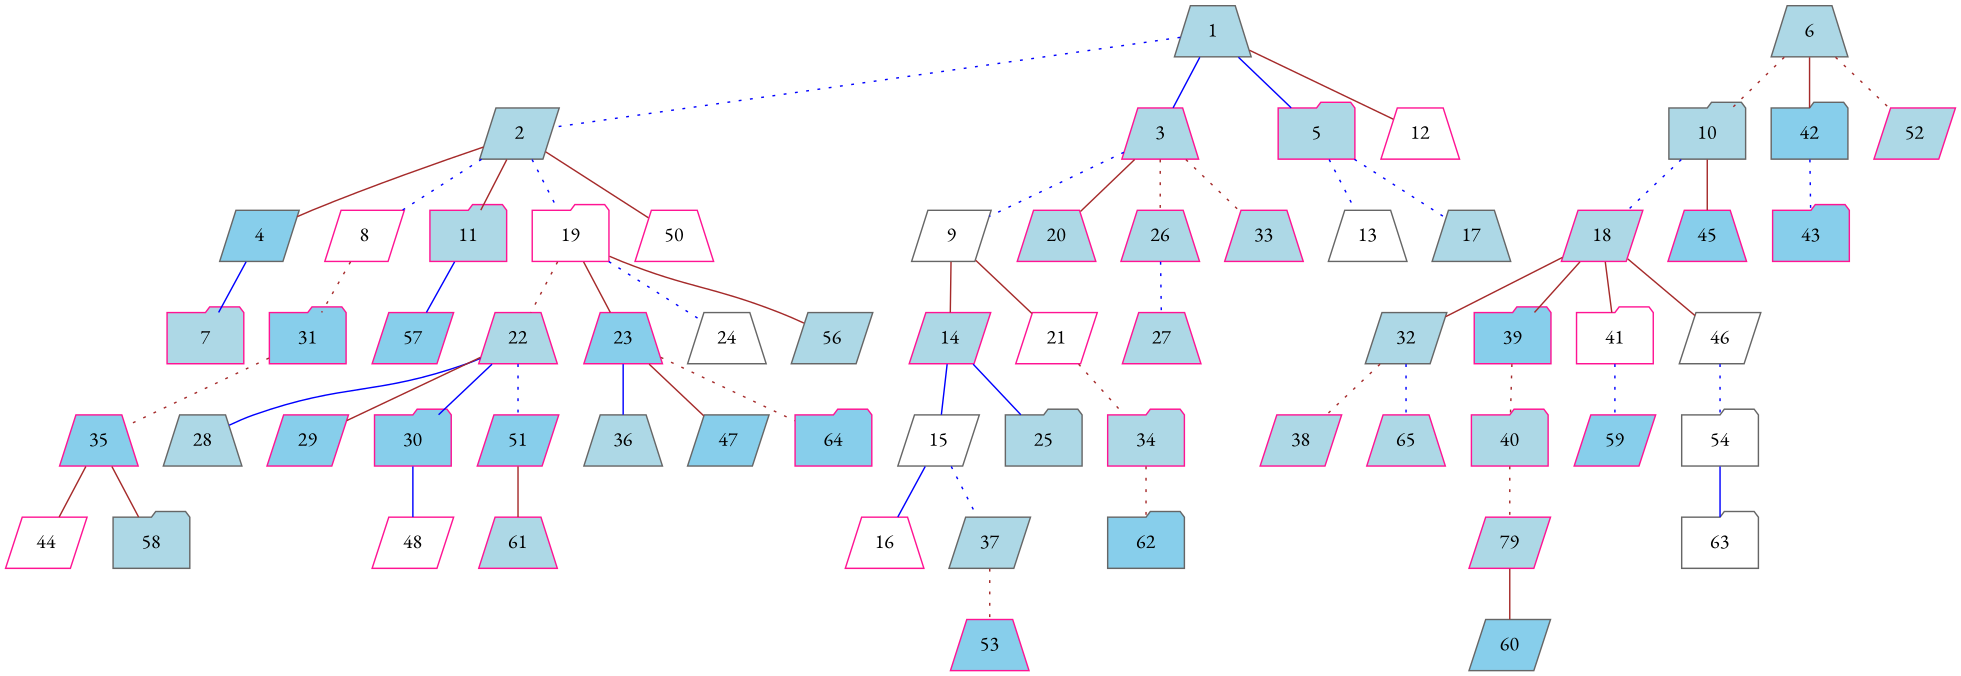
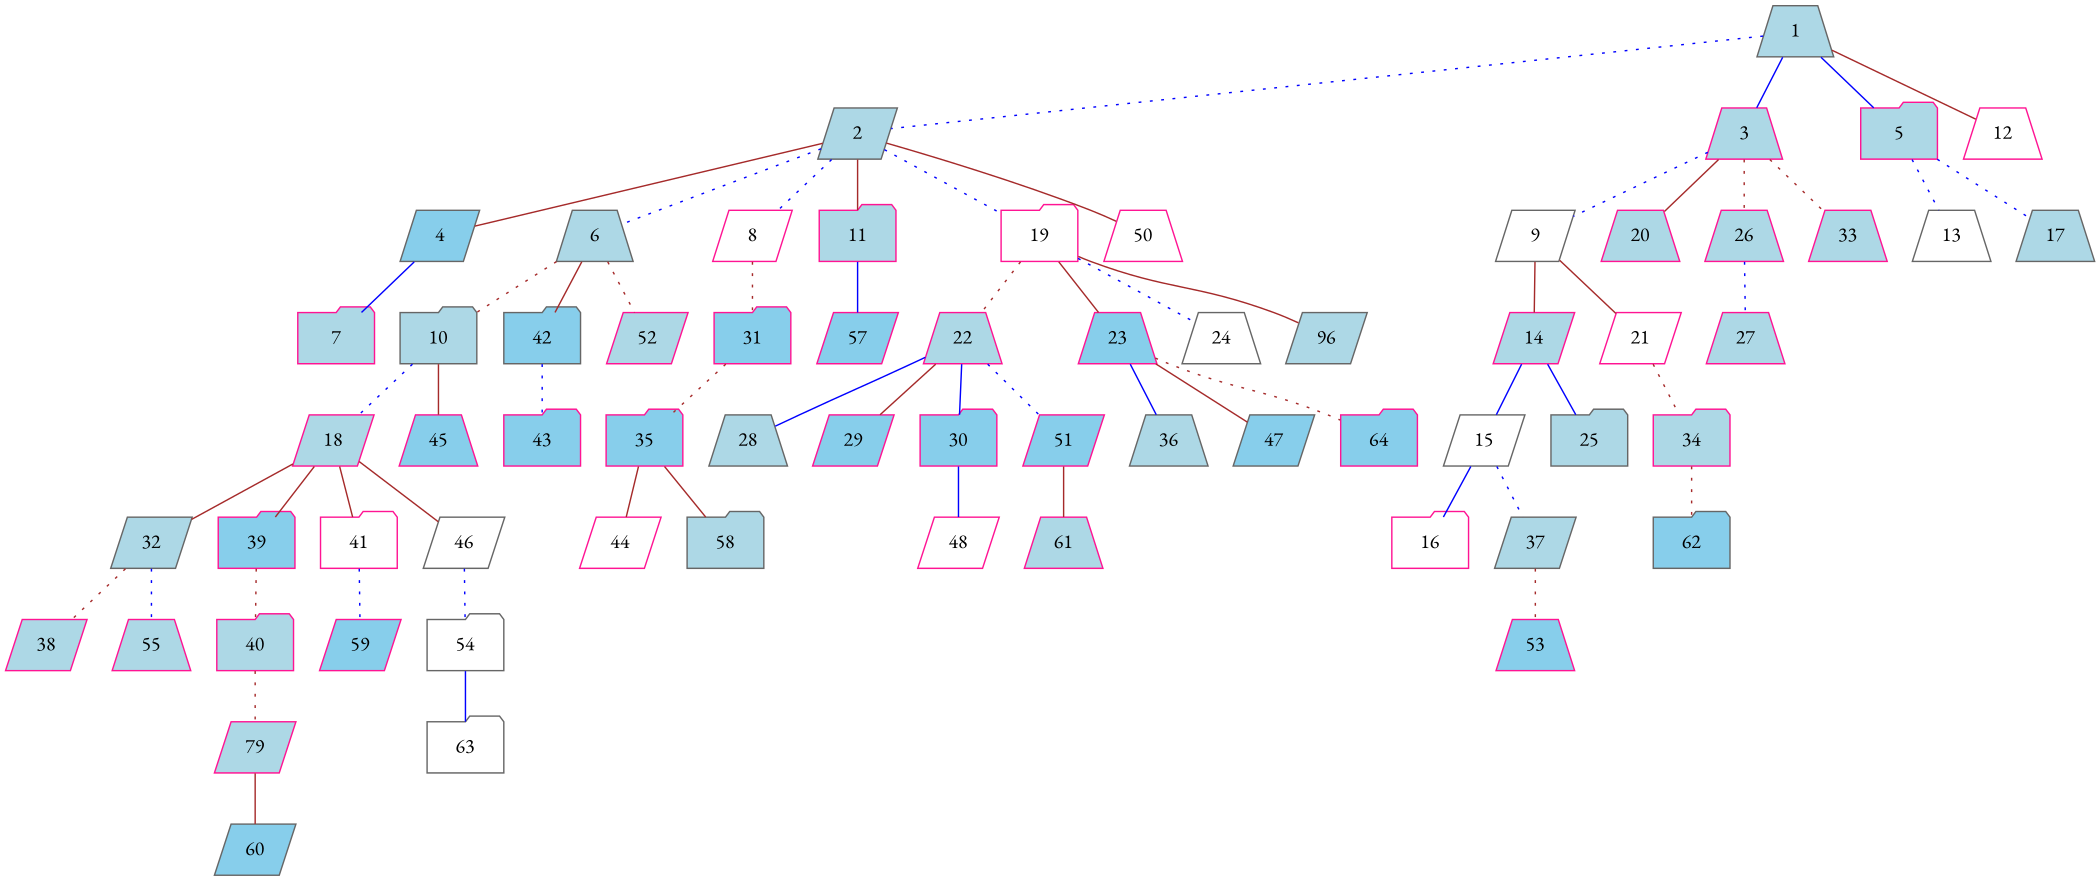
none -> (721, 187)
(832, 338) -> (1326, 338)
(99, 440) -> (644, 440)
(1406, 440) -> (151, 645)
(885, 543) -> (1430, 543)
